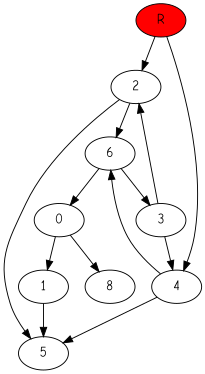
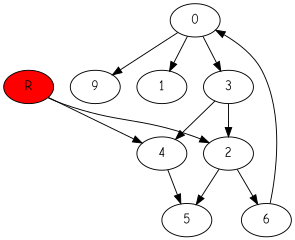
(133, 183) -> (210, 50)
(125, 232) -> none
(110, 287) -> (95, 87)
(43, 316) -> none
